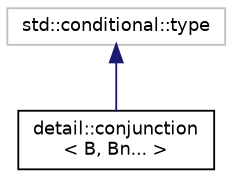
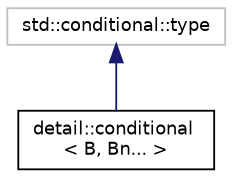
(116, 140) -> (116, 140)
